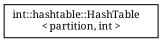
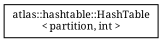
(81, 21) -> (81, 21)
